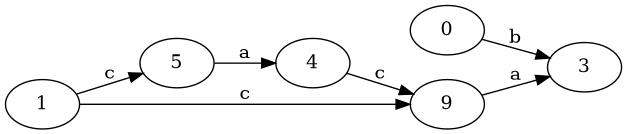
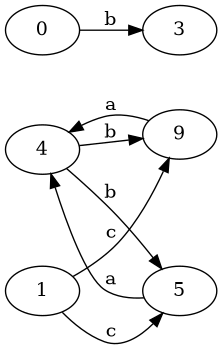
(380, 73) -> (111, 132)
(509, 88) -> (115, 115)
none -> (112, 211)
